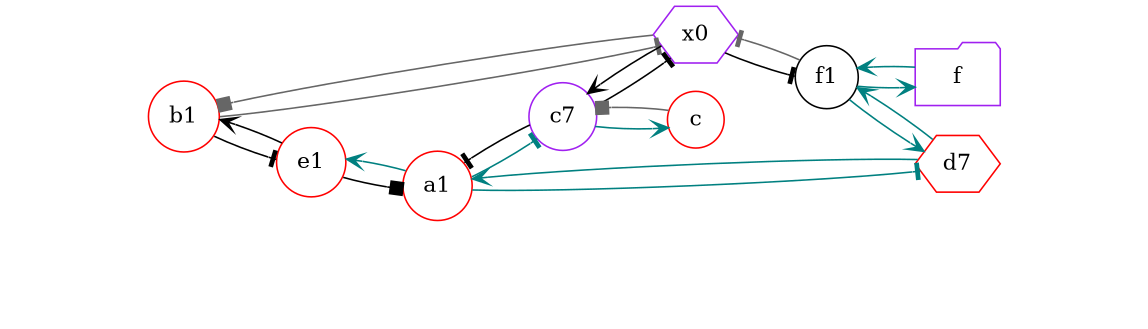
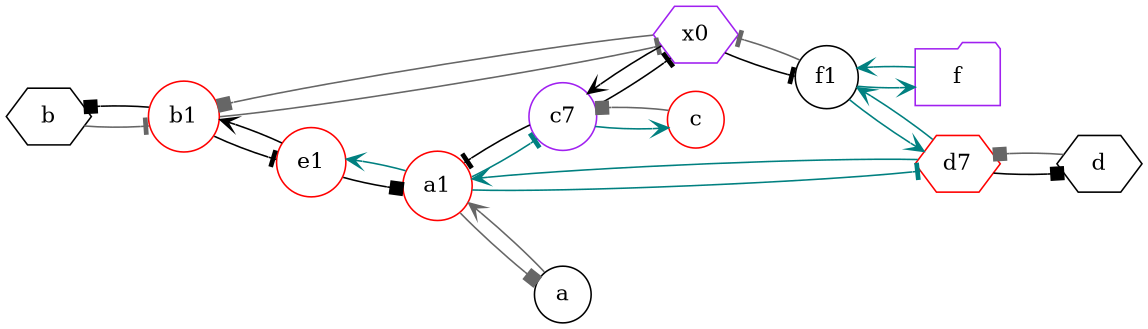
none -> (49, 117)
none -> (1099, 164)
none -> (563, 295)
